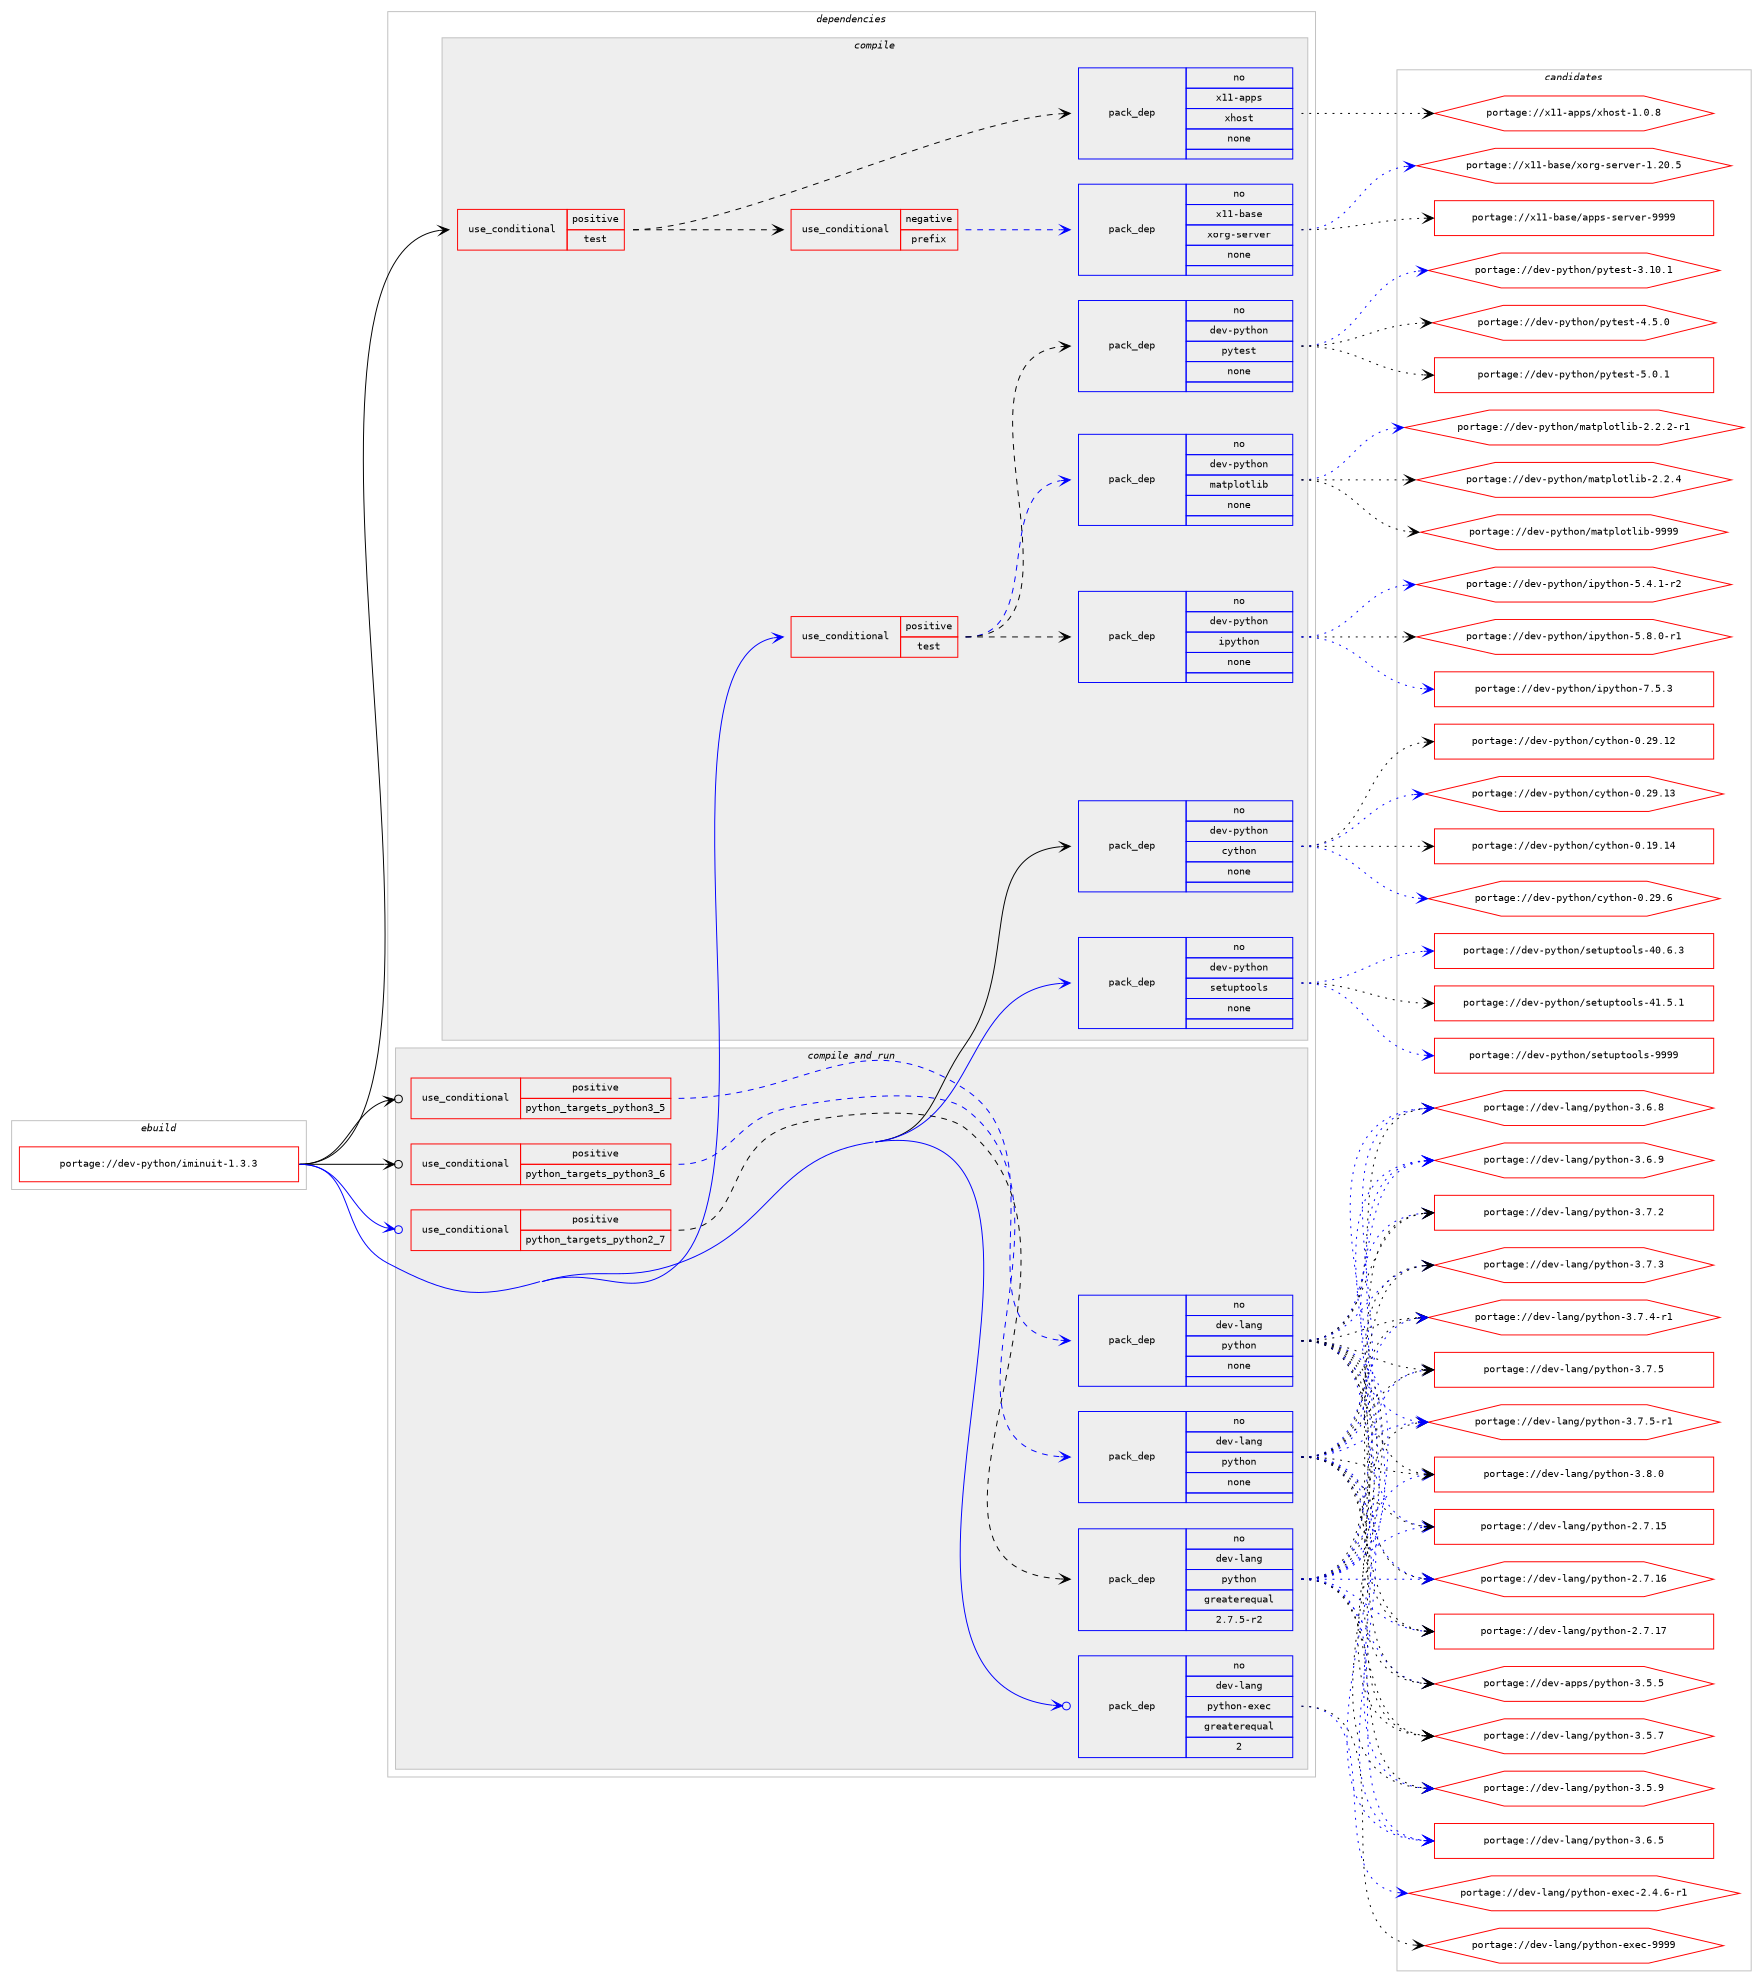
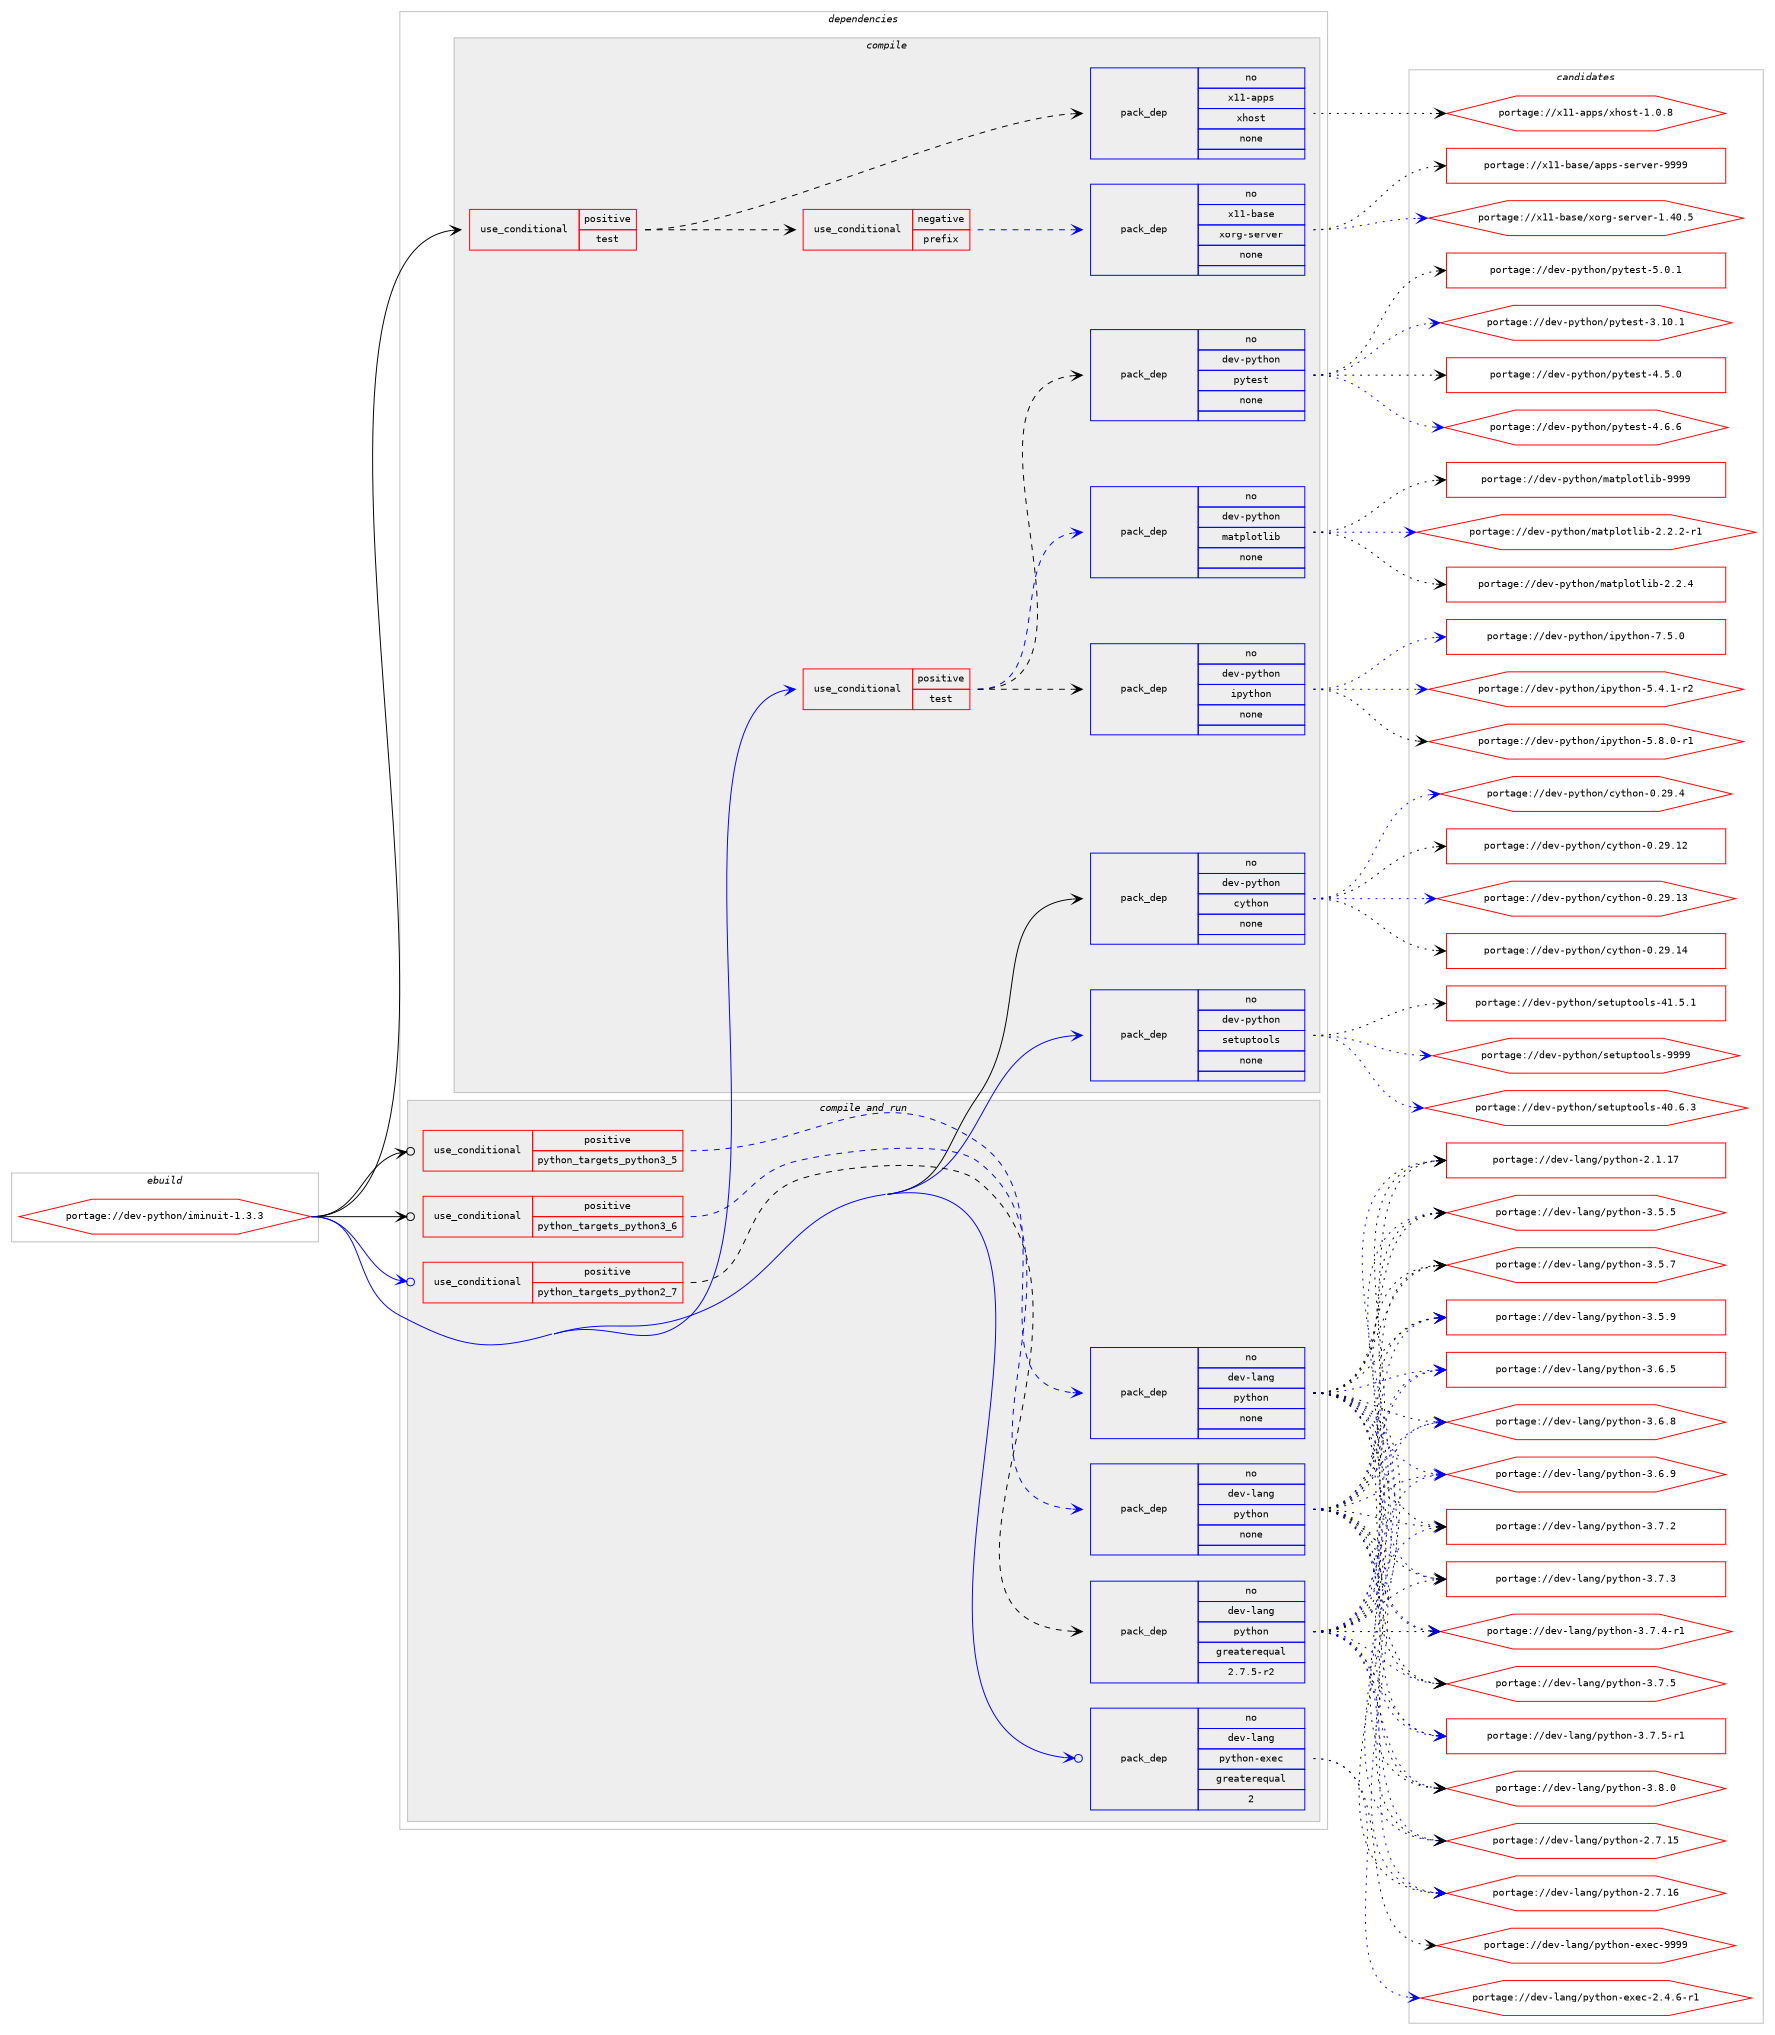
(1574, 166) -> (1586, 218)
(1574, 323) -> (1586, 375)
none -> (1586, 428)
(1574, 480) -> (1586, 585)
(1574, 532) -> (1586, 480)
(1574, 689) -> (1586, 637)
(1574, 846) -> (1586, 951)
(1574, 899) -> (1586, 794)
(1574, 951) -> (1586, 1108)
(1574, 1056) -> (1586, 1056)
(159, 1164) -> (165, 1217)
(1574, 1265) -> (1586, 1579)
(1574, 1370) -> (1586, 1684)
(1574, 1422) -> (1586, 1736)
(1574, 1475) -> (1586, 1789)
(1574, 1527) -> (1586, 1841)
(1574, 1632) -> (1586, 1160)
(1574, 1684) -> (1586, 1213)
(1574, 1789) -> (1586, 1317)
